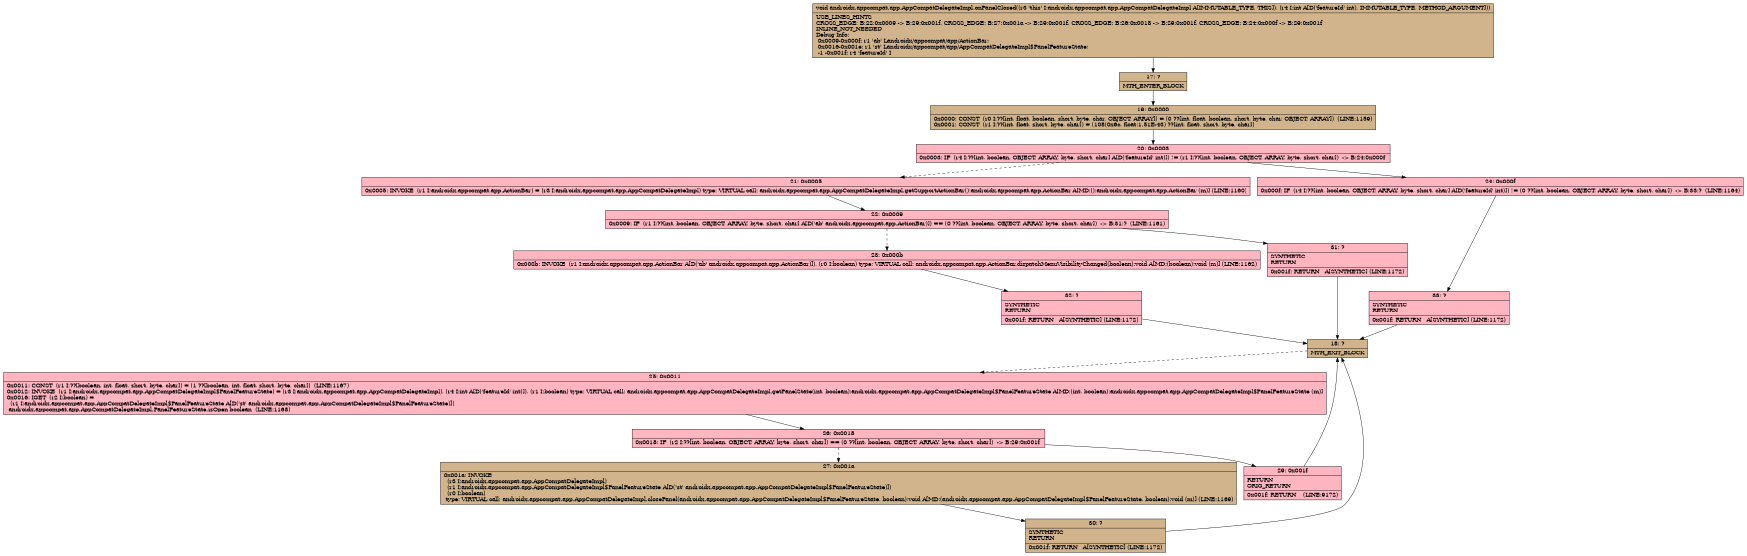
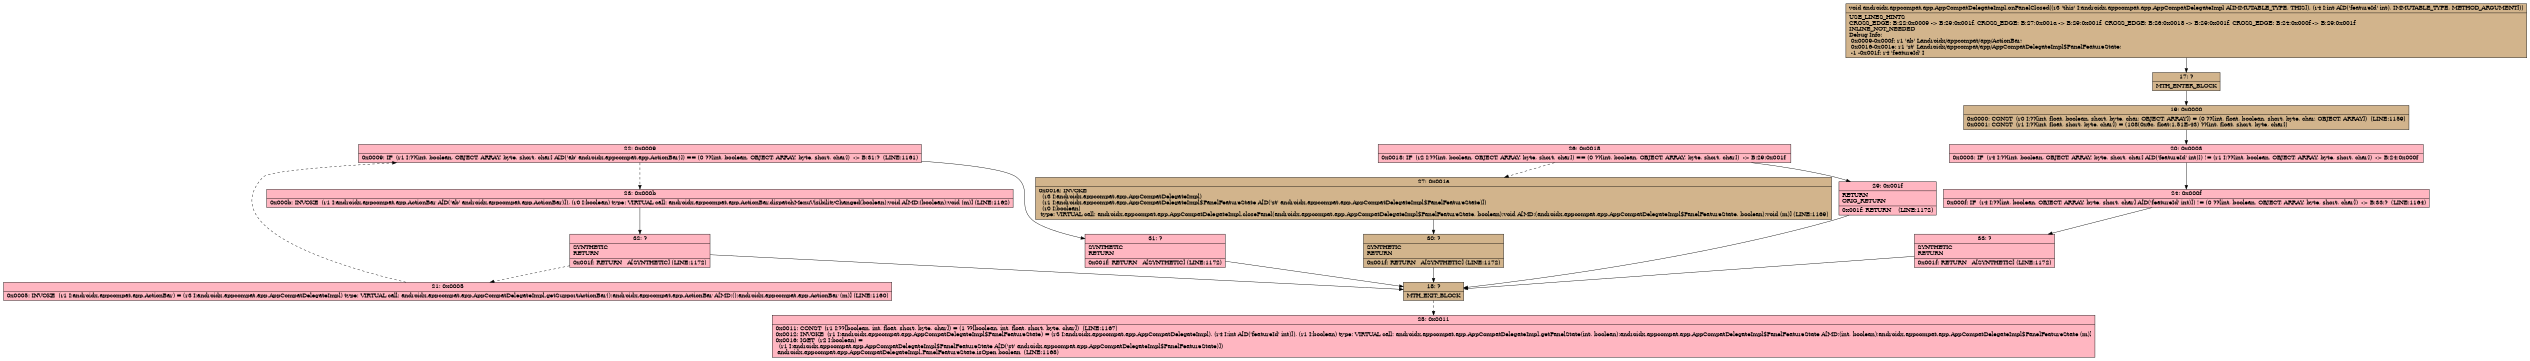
(982, 170) -> (532, 274)
(845, 202) -> (255, 213)
(773, 421) -> none
(1293, 495) -> (1888, 210)
